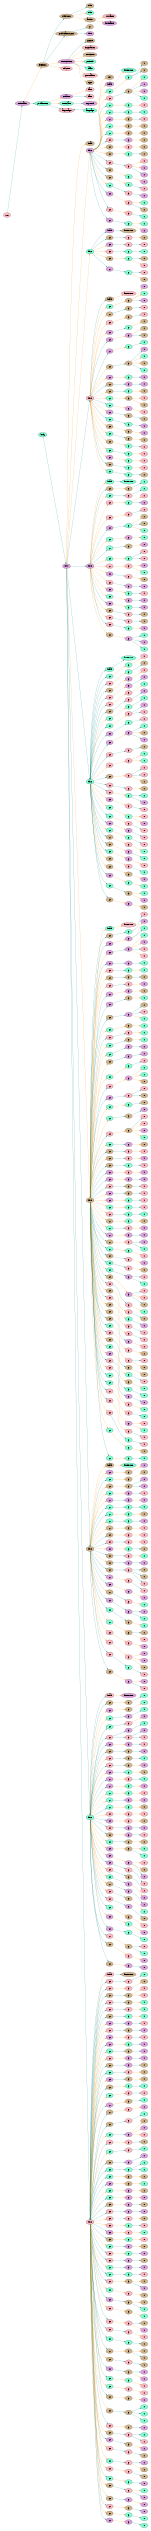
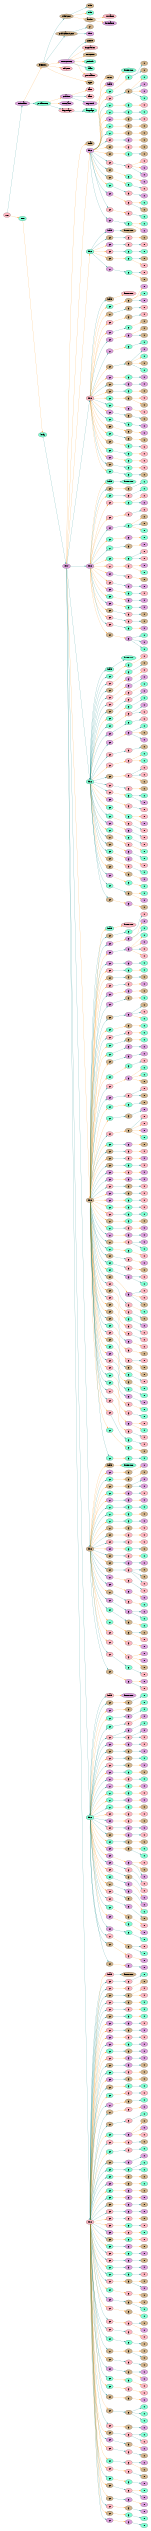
(80, 72) -> (65, 76)
(110, 77) -> (110, 77)
(66, 103) -> (66, 103)
(78, 103) -> (77, 100)
(79, 110) -> (78, 111)
none -> (22, 219)
